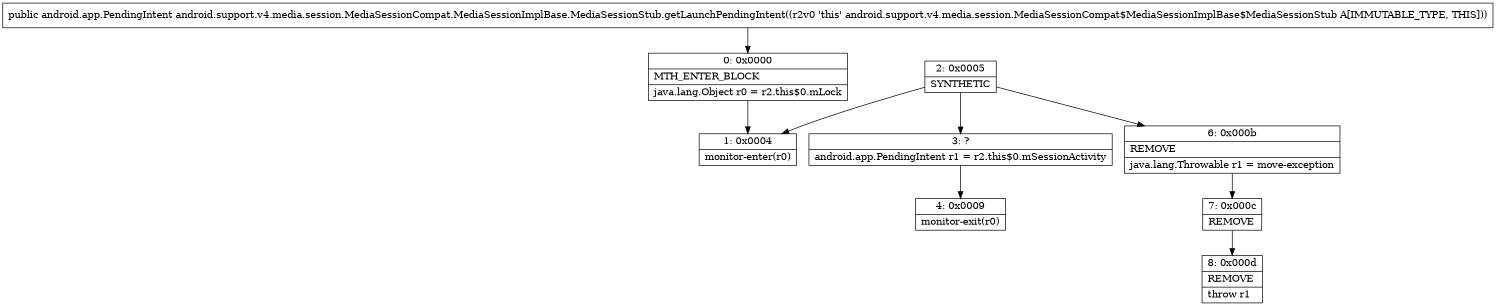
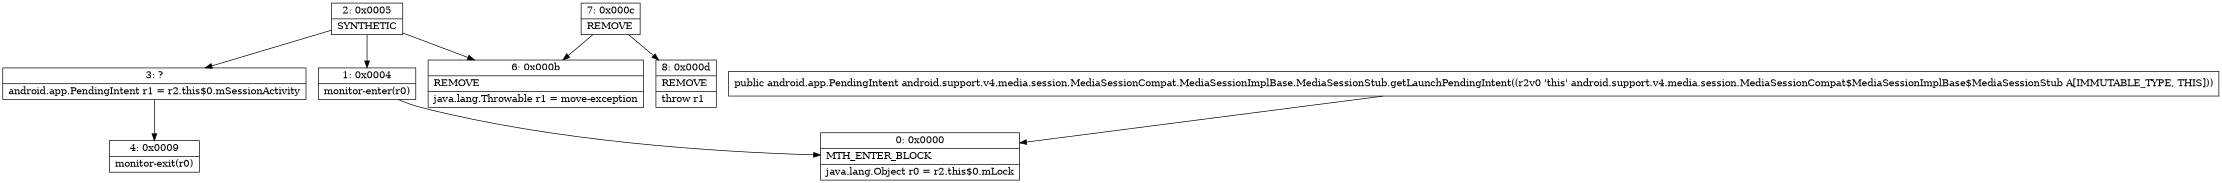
(748, 114) -> (604, 140)
(1232, 182) -> (581, 45)
